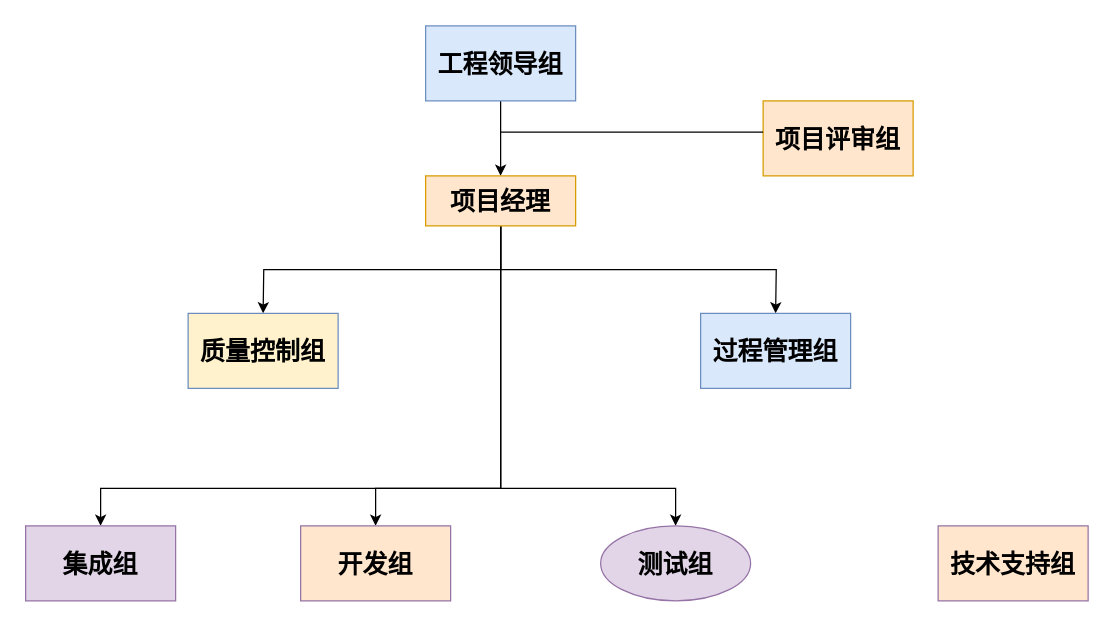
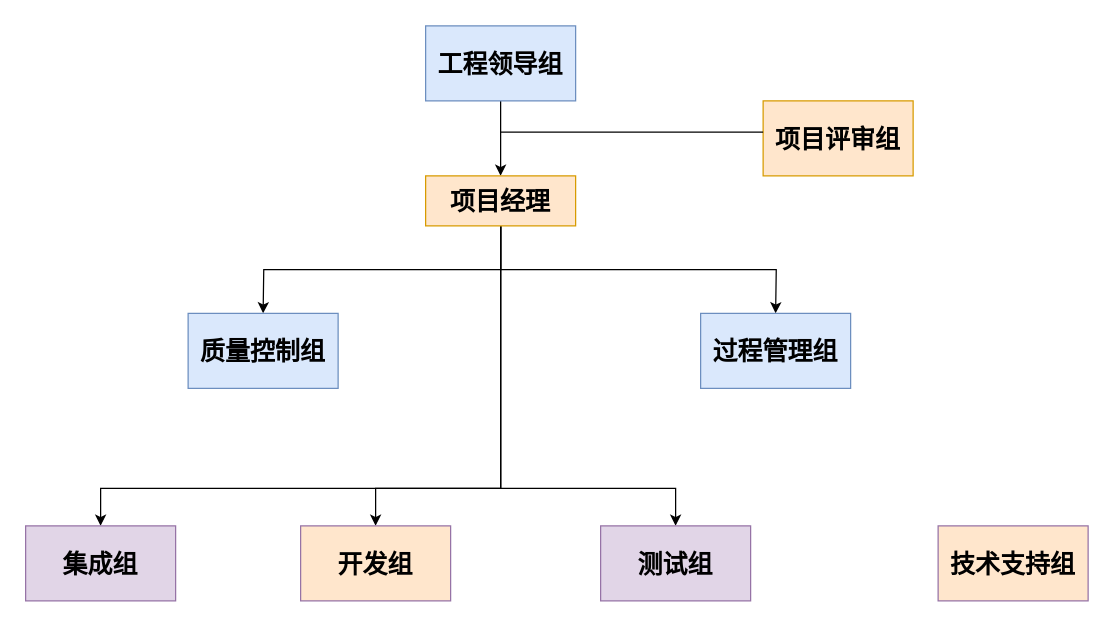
(263, 351) -> (263, 351)
(676, 563) -> (676, 563)
